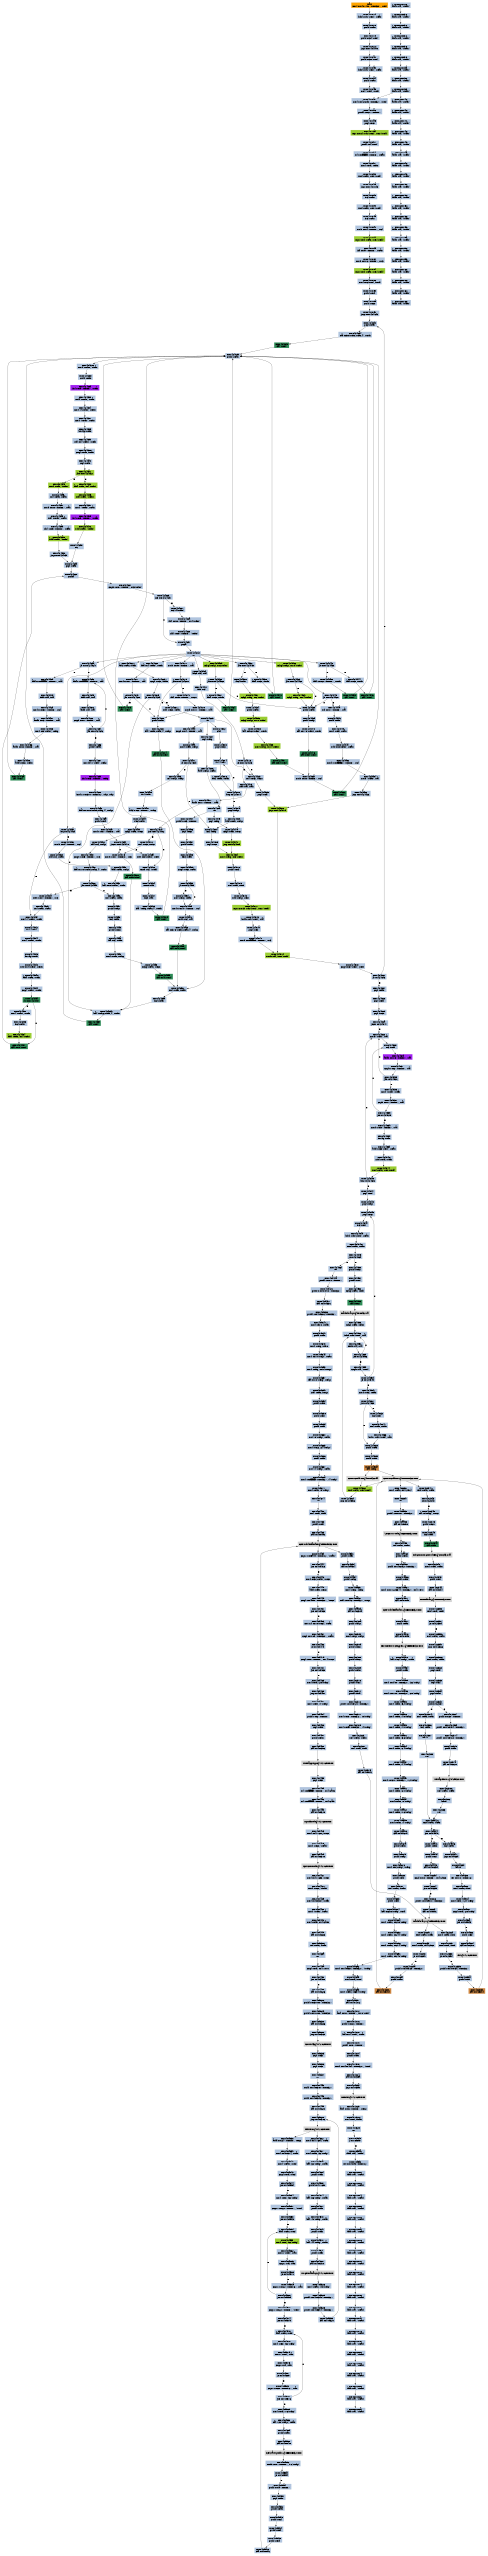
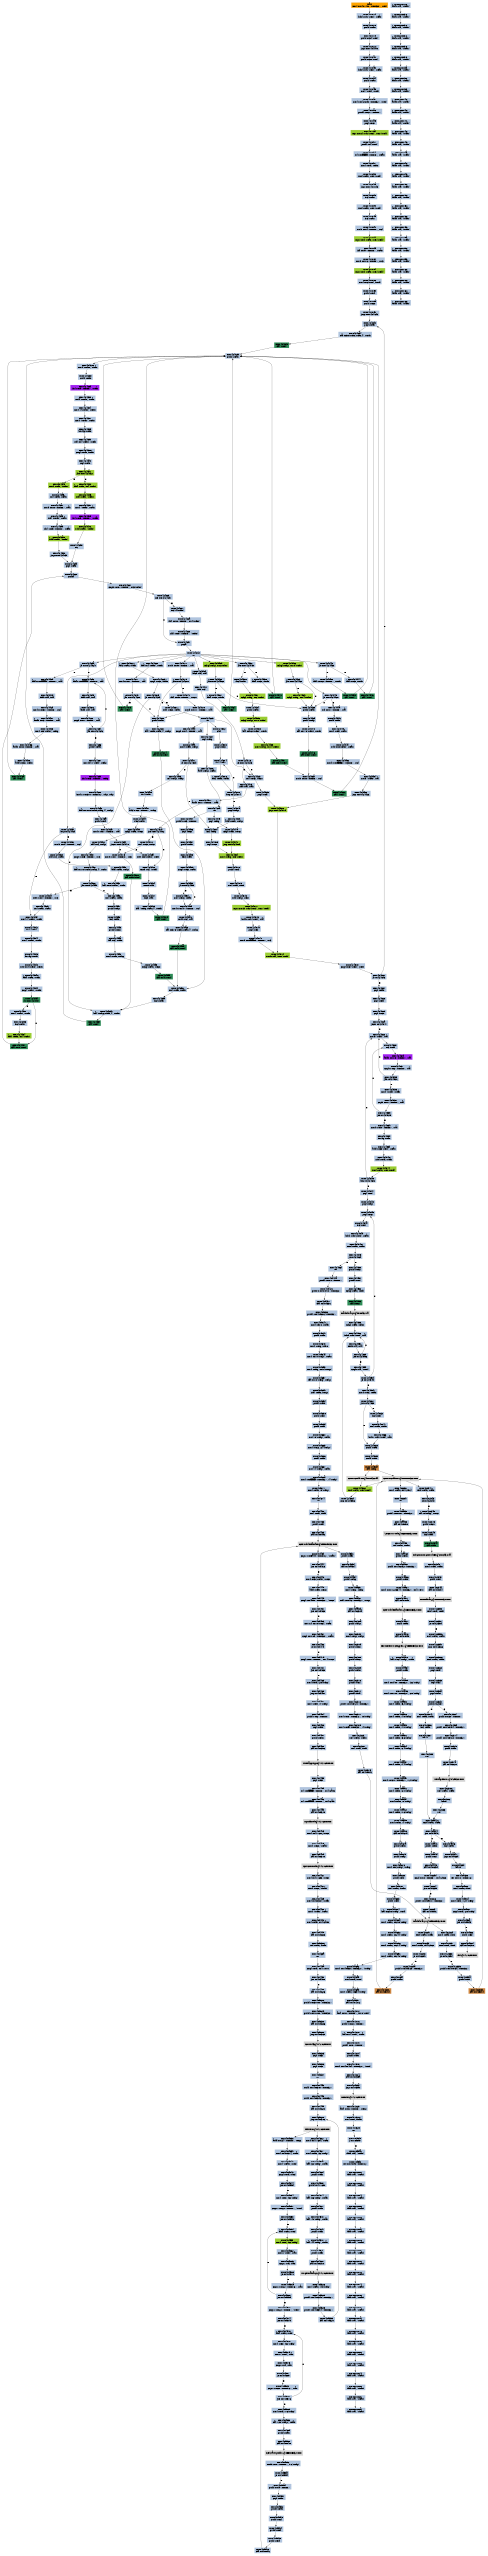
(386, 95) -> (370, 95)
